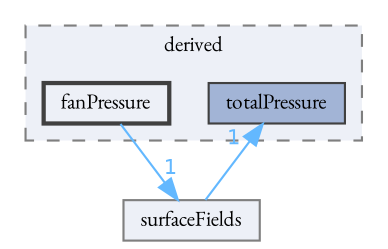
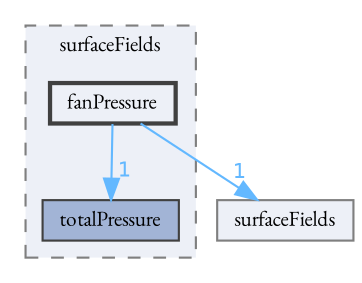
(194, 46) -> (111, 46)
(228, 171) -> (112, 151)
